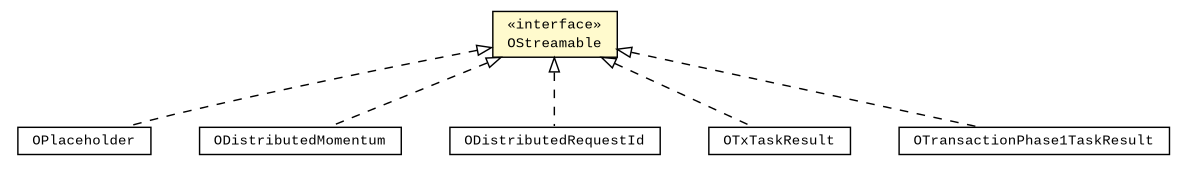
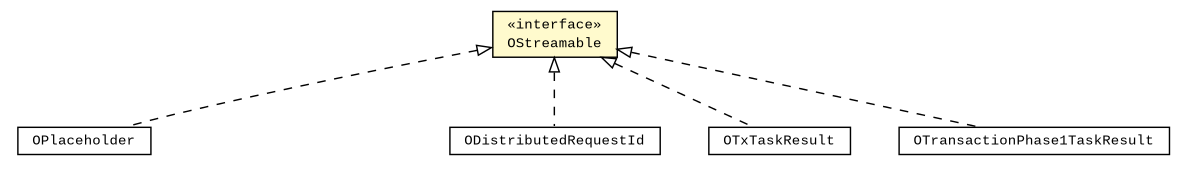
(300, 140) -> none
